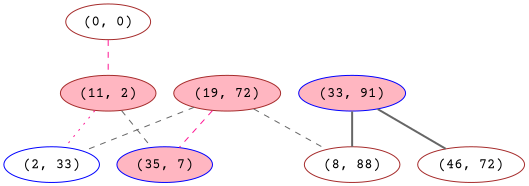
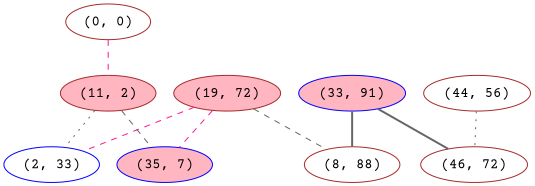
none -> (477, 93)
(144, 127) -> (144, 127)
(80, 129) -> (80, 129)
